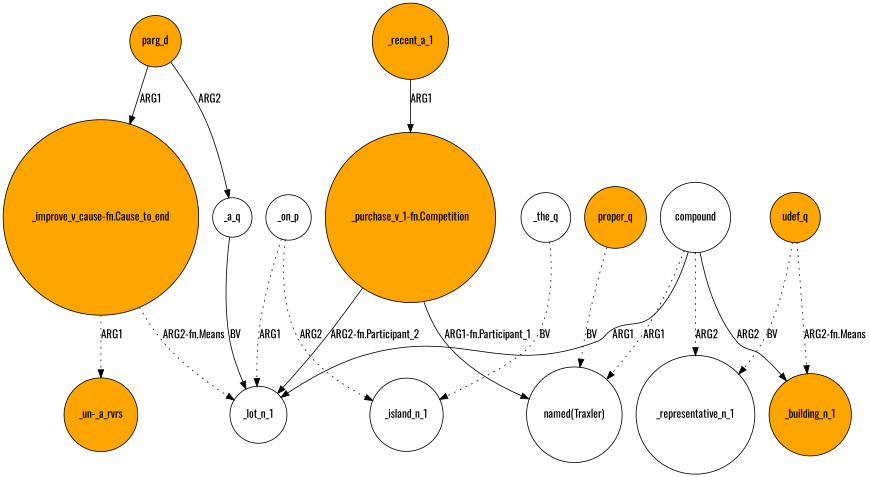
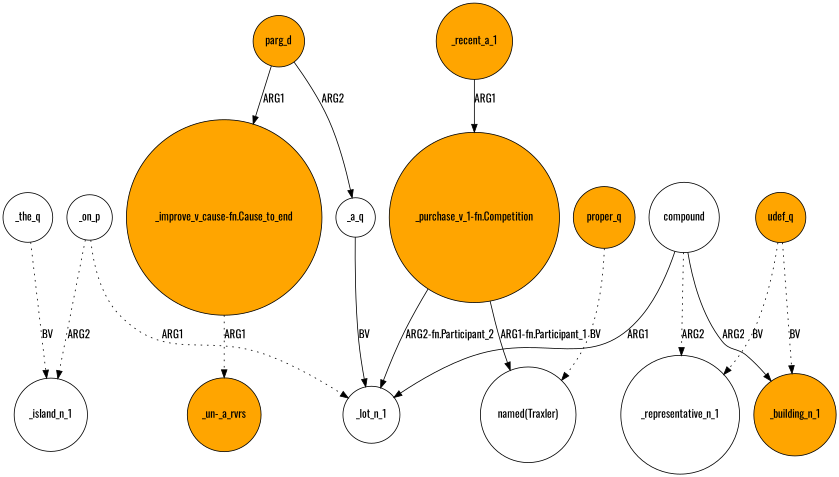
(649, 325) -> none
(835, 335) -> (795, 335)
(178, 357) -> none
